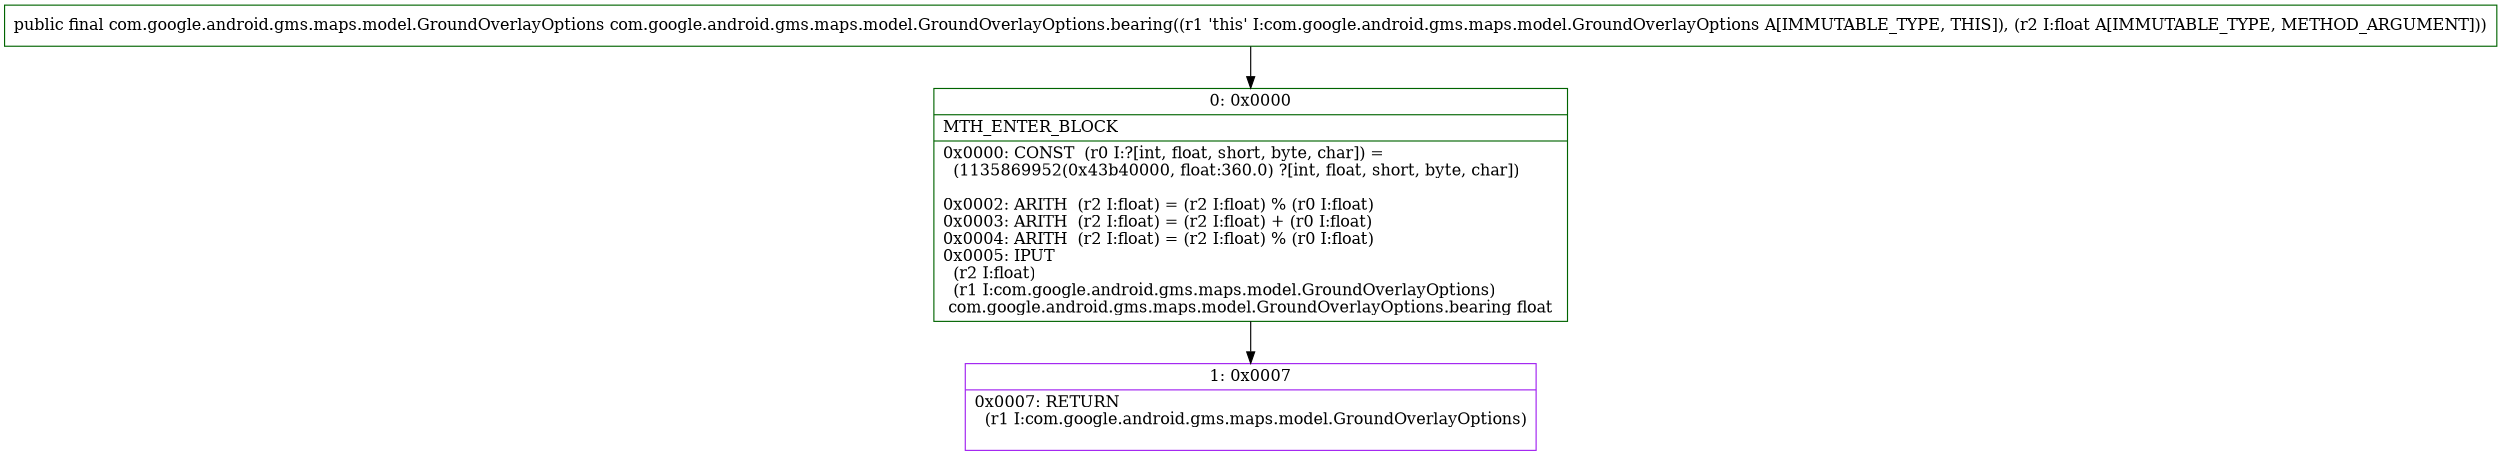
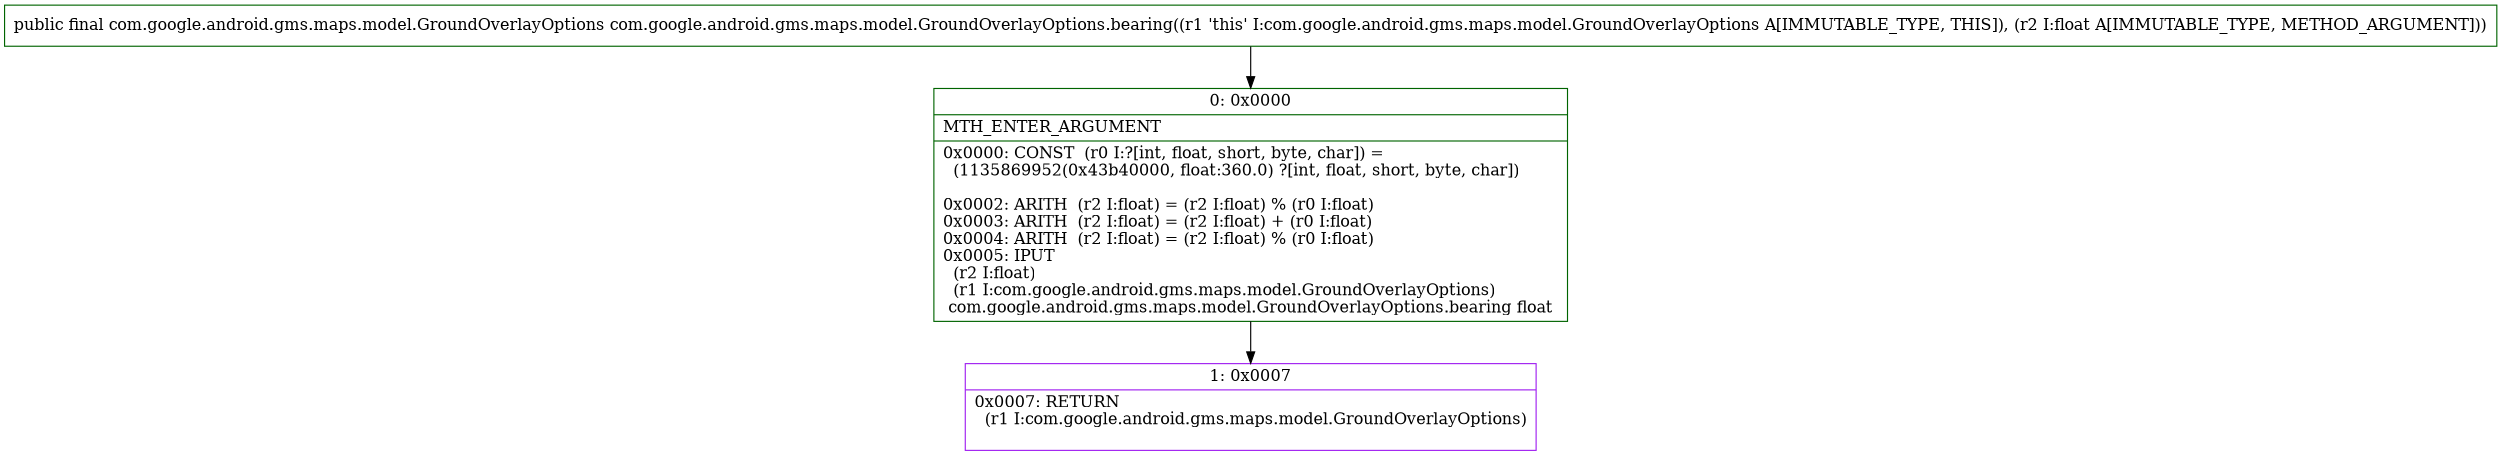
(1031, 127) -> (1052, 127)
